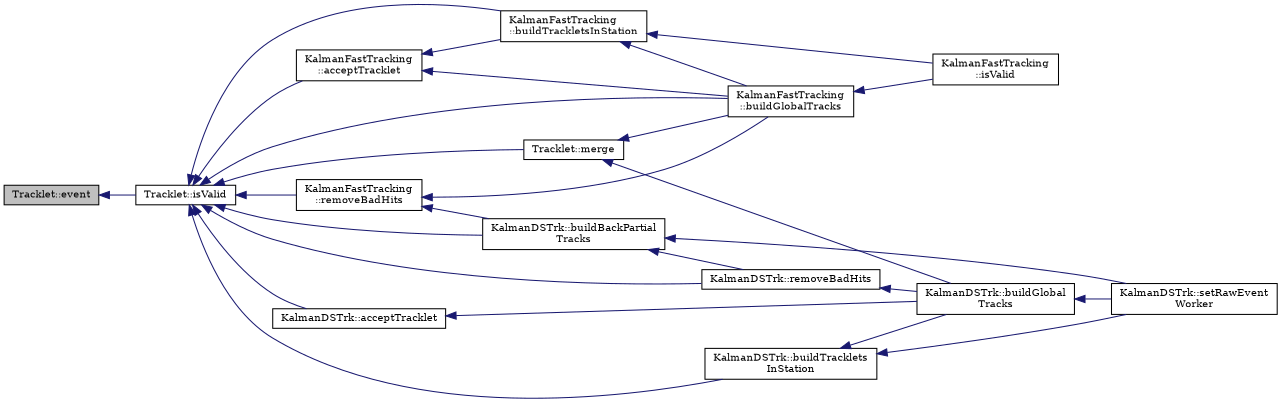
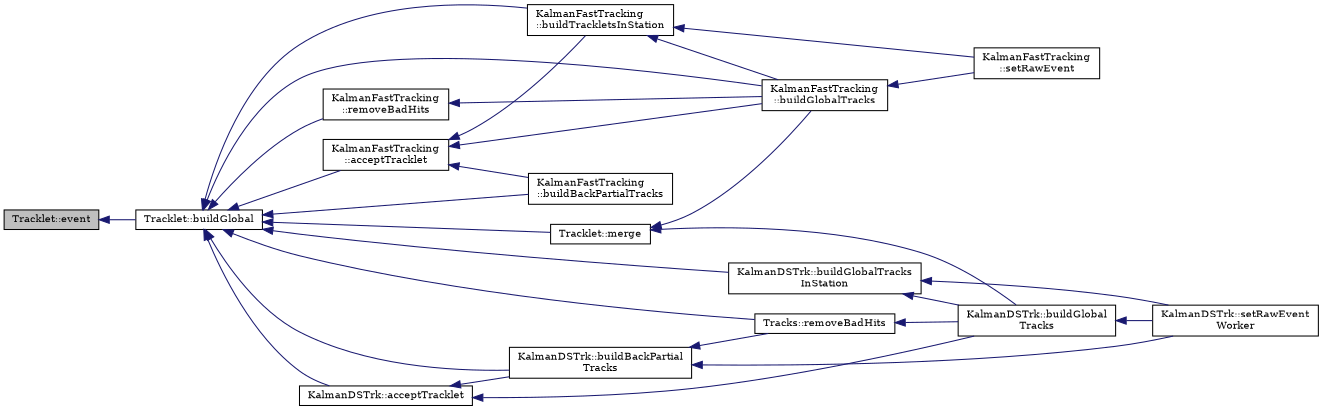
(996, 69) -> (1037, 63)
none -> (601, 189)
(186, 195) -> (199, 220)
(461, 214) -> (485, 381)
(791, 279) -> (825, 324)
(791, 364) -> (825, 278)
